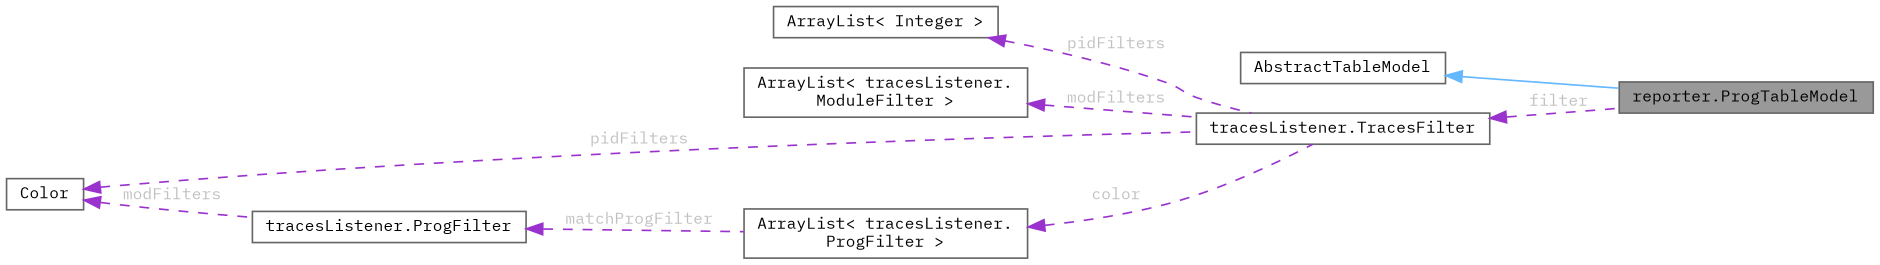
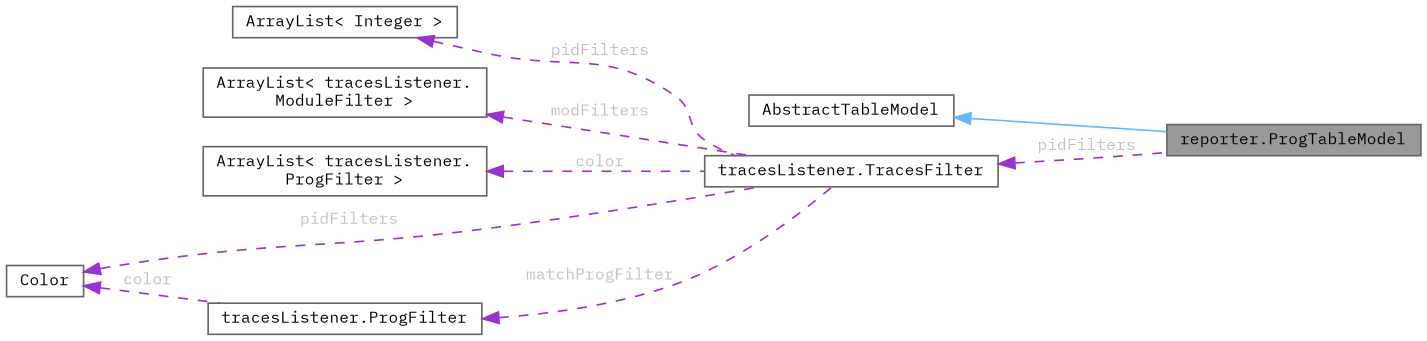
(1554, 102) -> (1082, 146)
(168, 195) -> (143, 280)
(644, 230) -> (678, 283)
